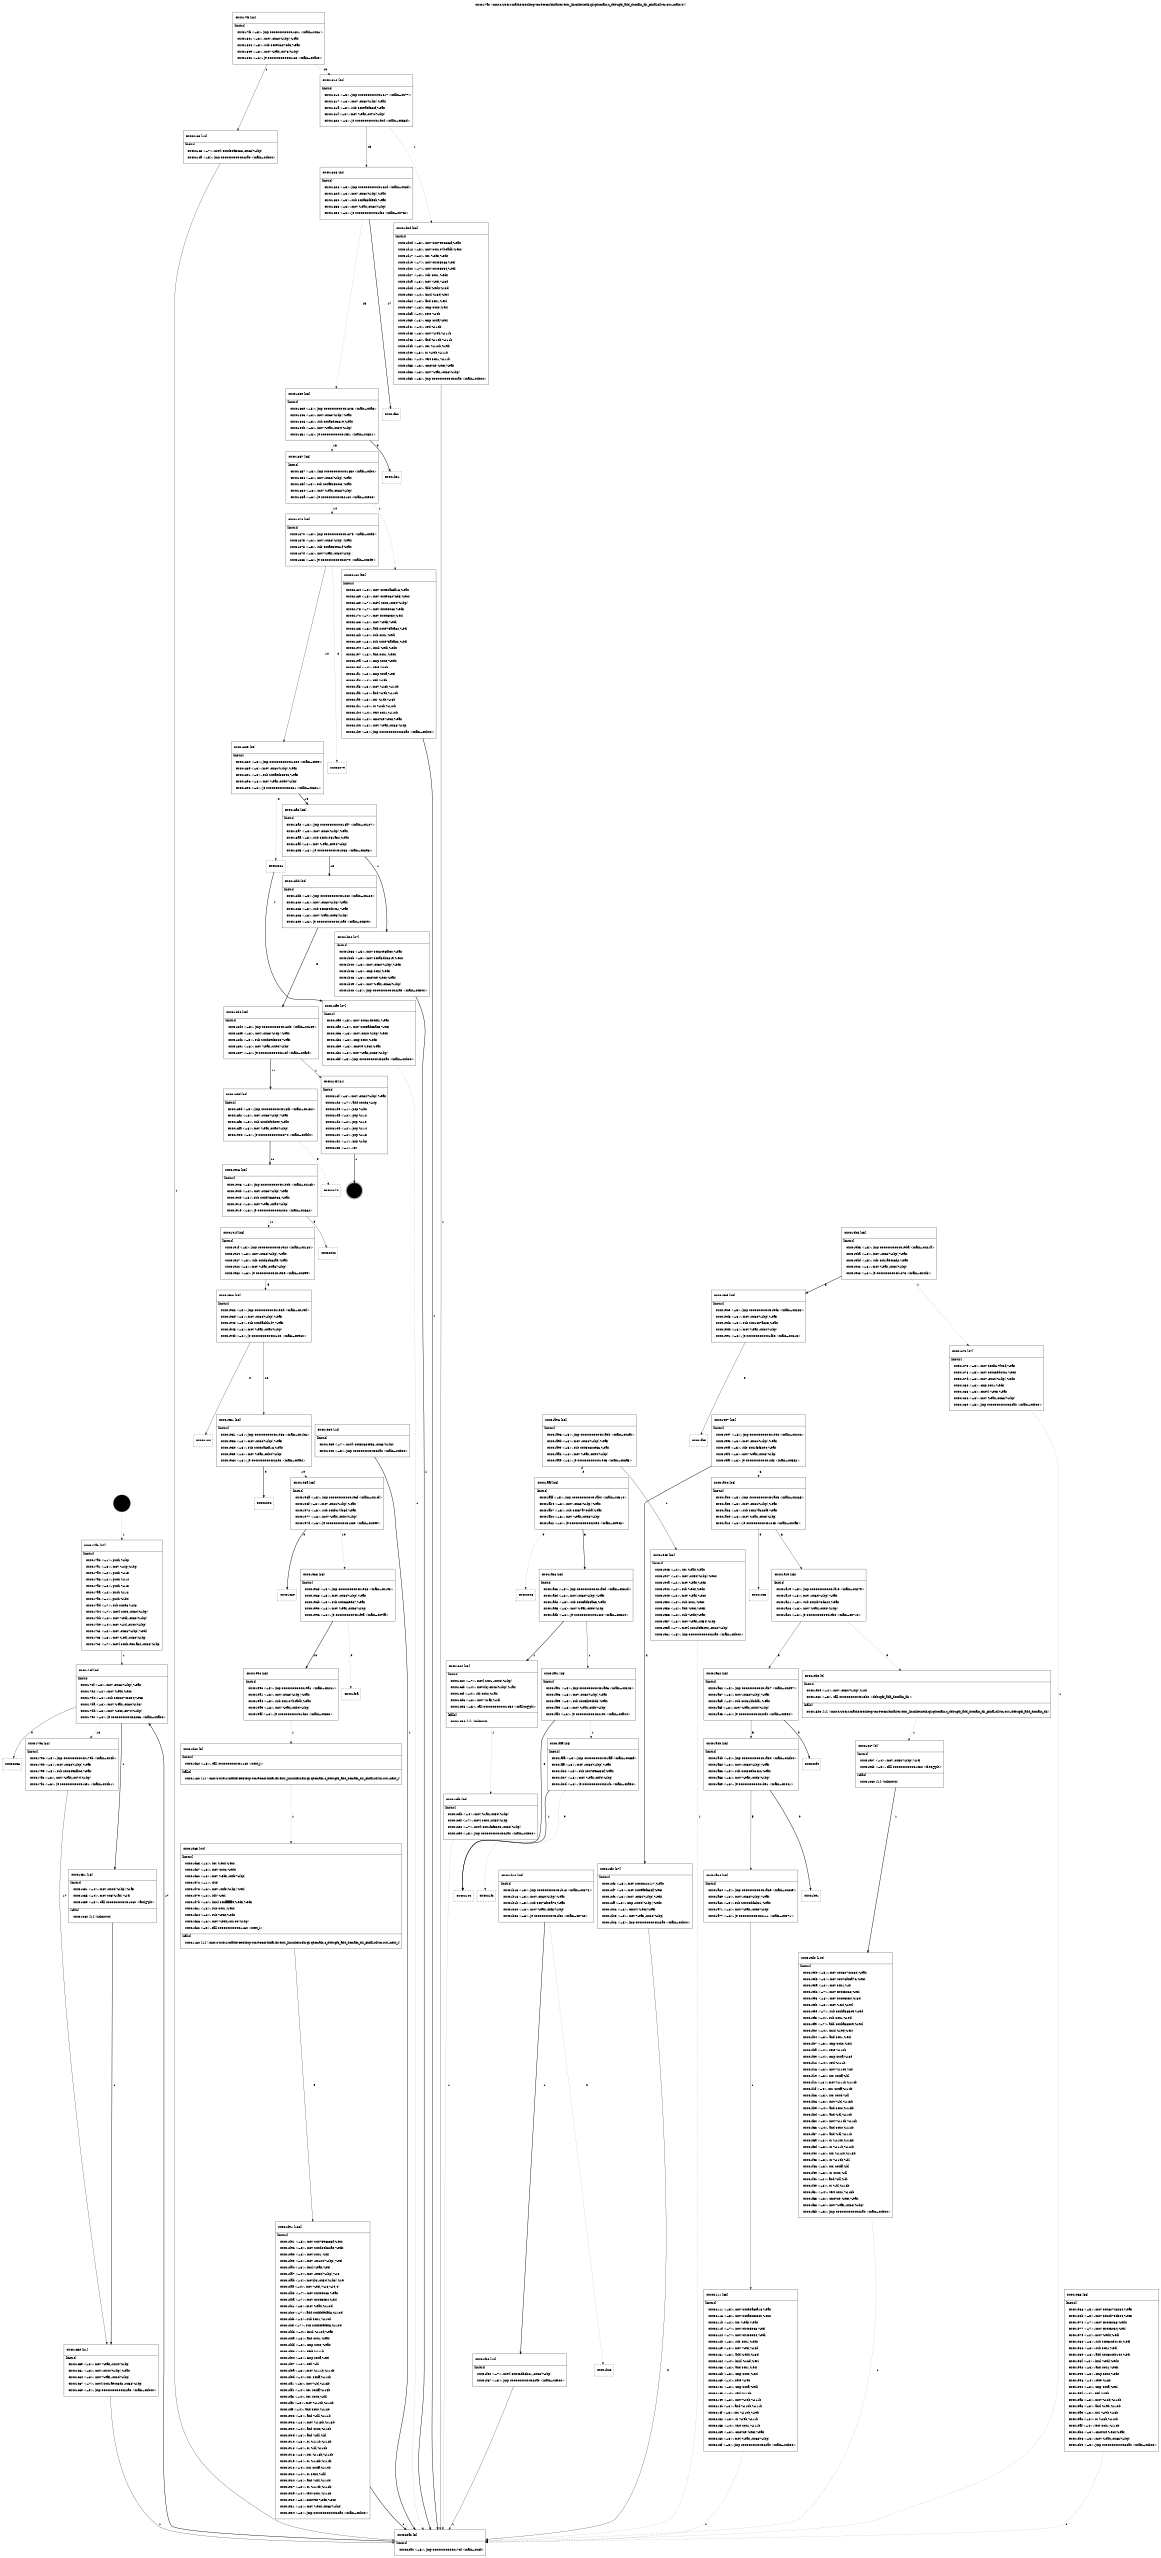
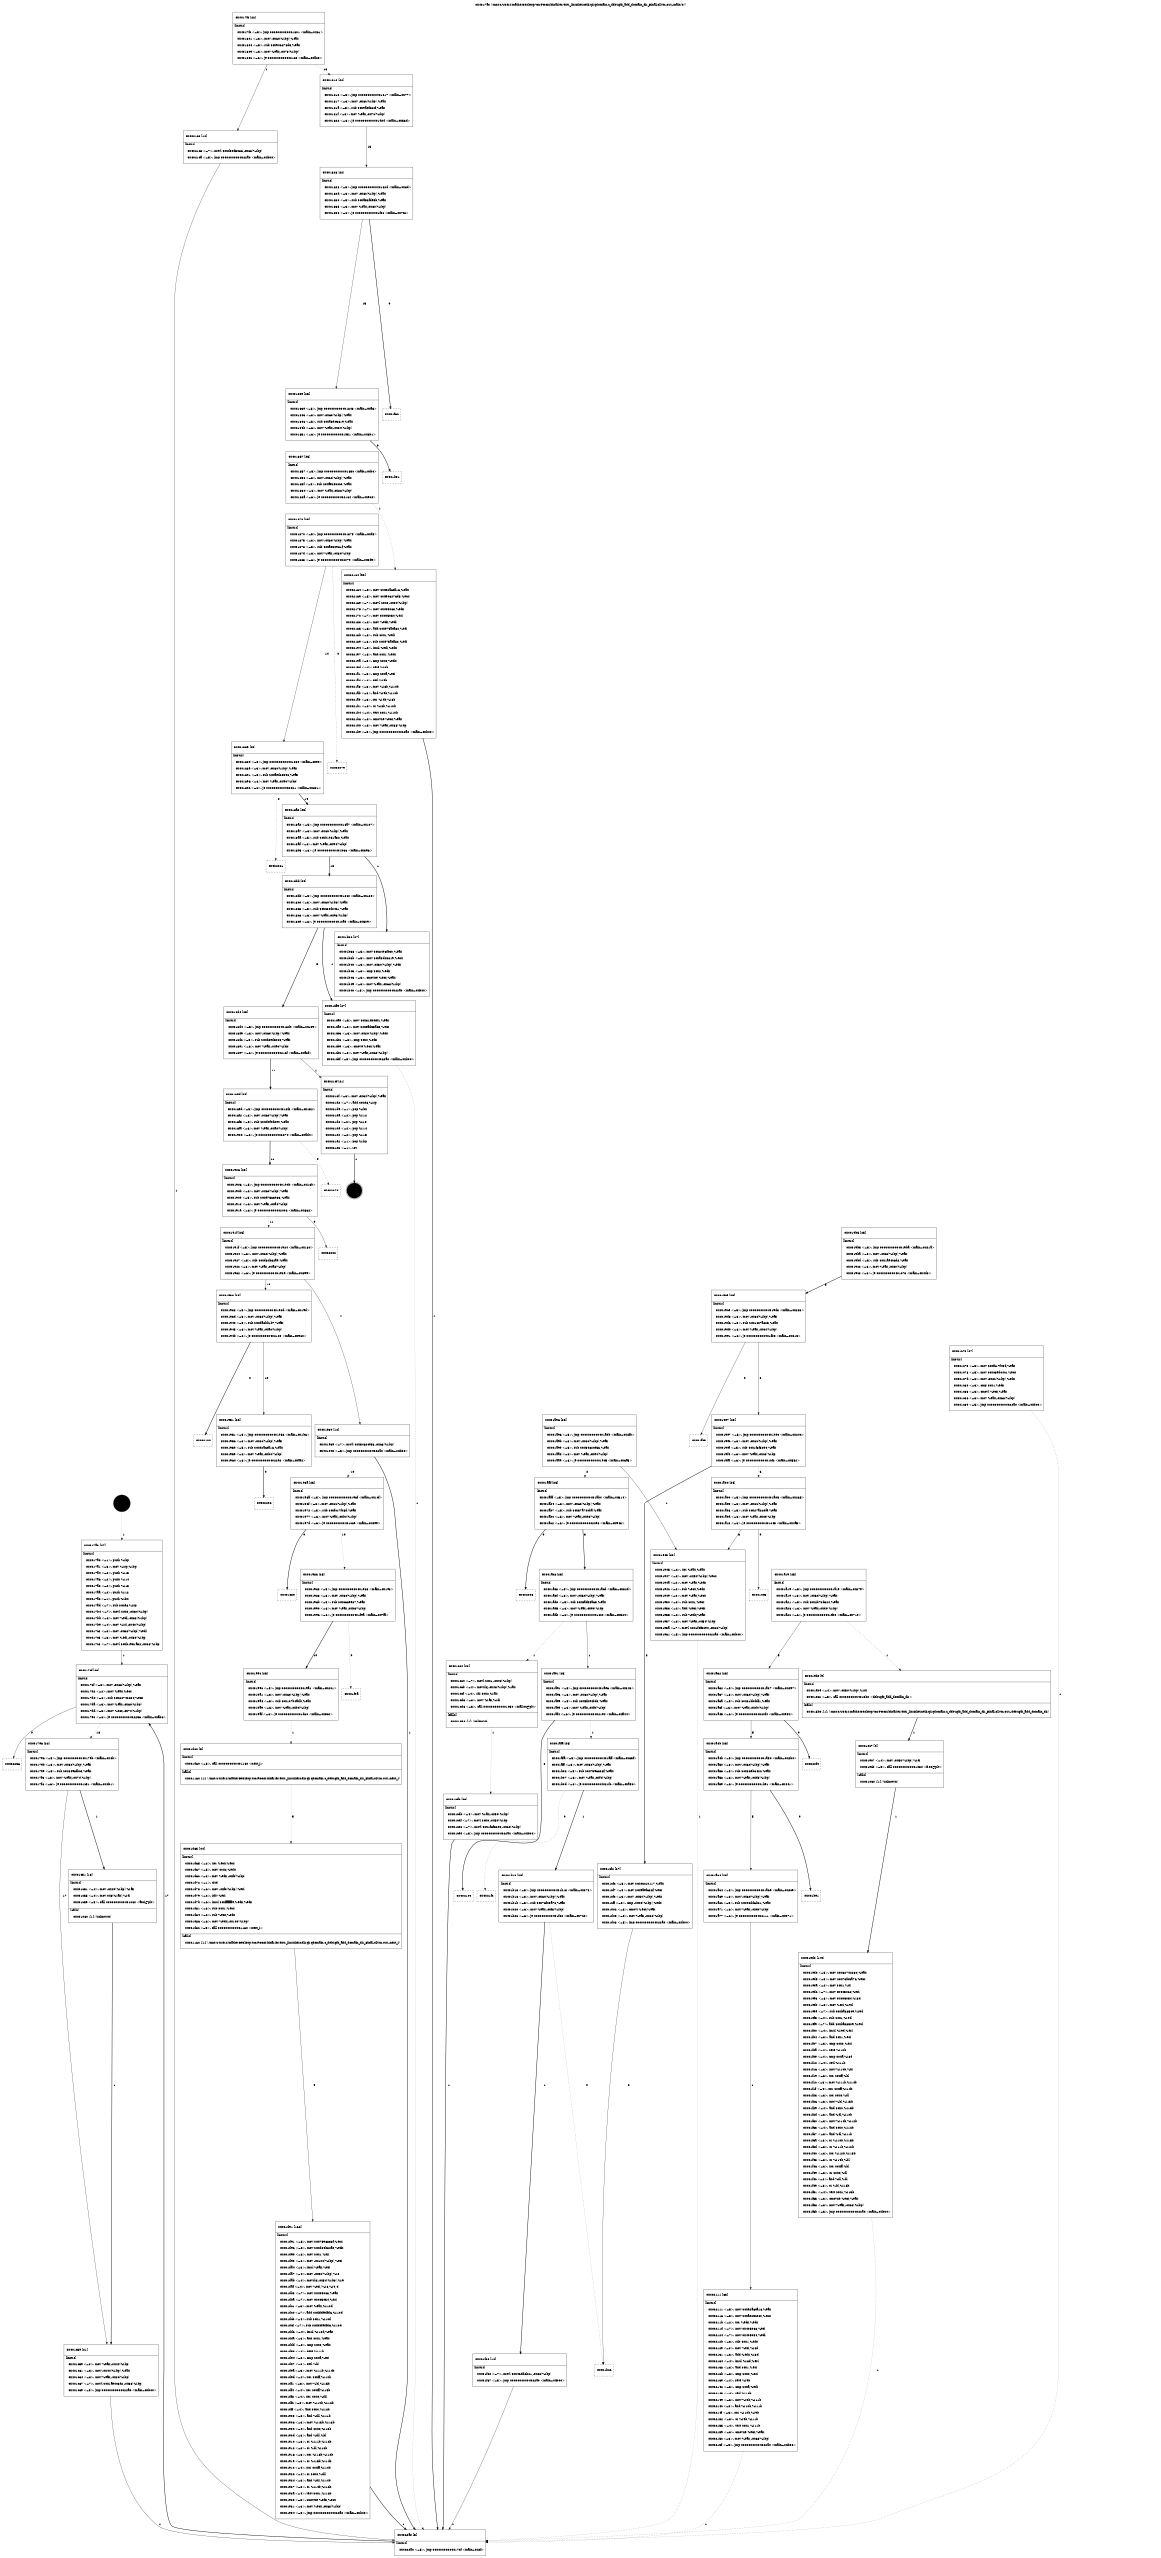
(349, 303) -> (349, 303)
(389, 304) -> (389, 304)
(441, 304) -> none
(332, 445) -> none
(332, 508) -> none
(267, 953) -> (323, 964)
(268, 1285) -> (268, 1285)
(939, 1312) -> none
none -> (341, 1347)
none -> (759, 1377)
(228, 1387) -> (228, 1387)
(300, 1471) -> (352, 1466)
(581, 1473) -> (586, 1471)
(788, 1548) -> (735, 1538)
(530, 1556) -> (530, 1556)
(546, 1640) -> (546, 1640)
(887, 1655) -> (887, 1655)
(913, 1728) -> (913, 1728)
(424, 1762) -> none
(120, 1795) -> (92, 1829)
(292, 1817) -> (292, 1817)
(543, 1839) -> (570, 1829)
(445, 2183) -> (445, 2183)
(665, 2292) -> (606, 2144)
(1111, 2370) -> none
